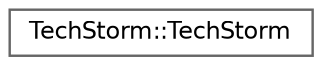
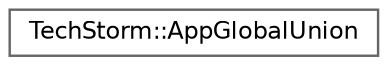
(161, 33) -> (194, 33)
